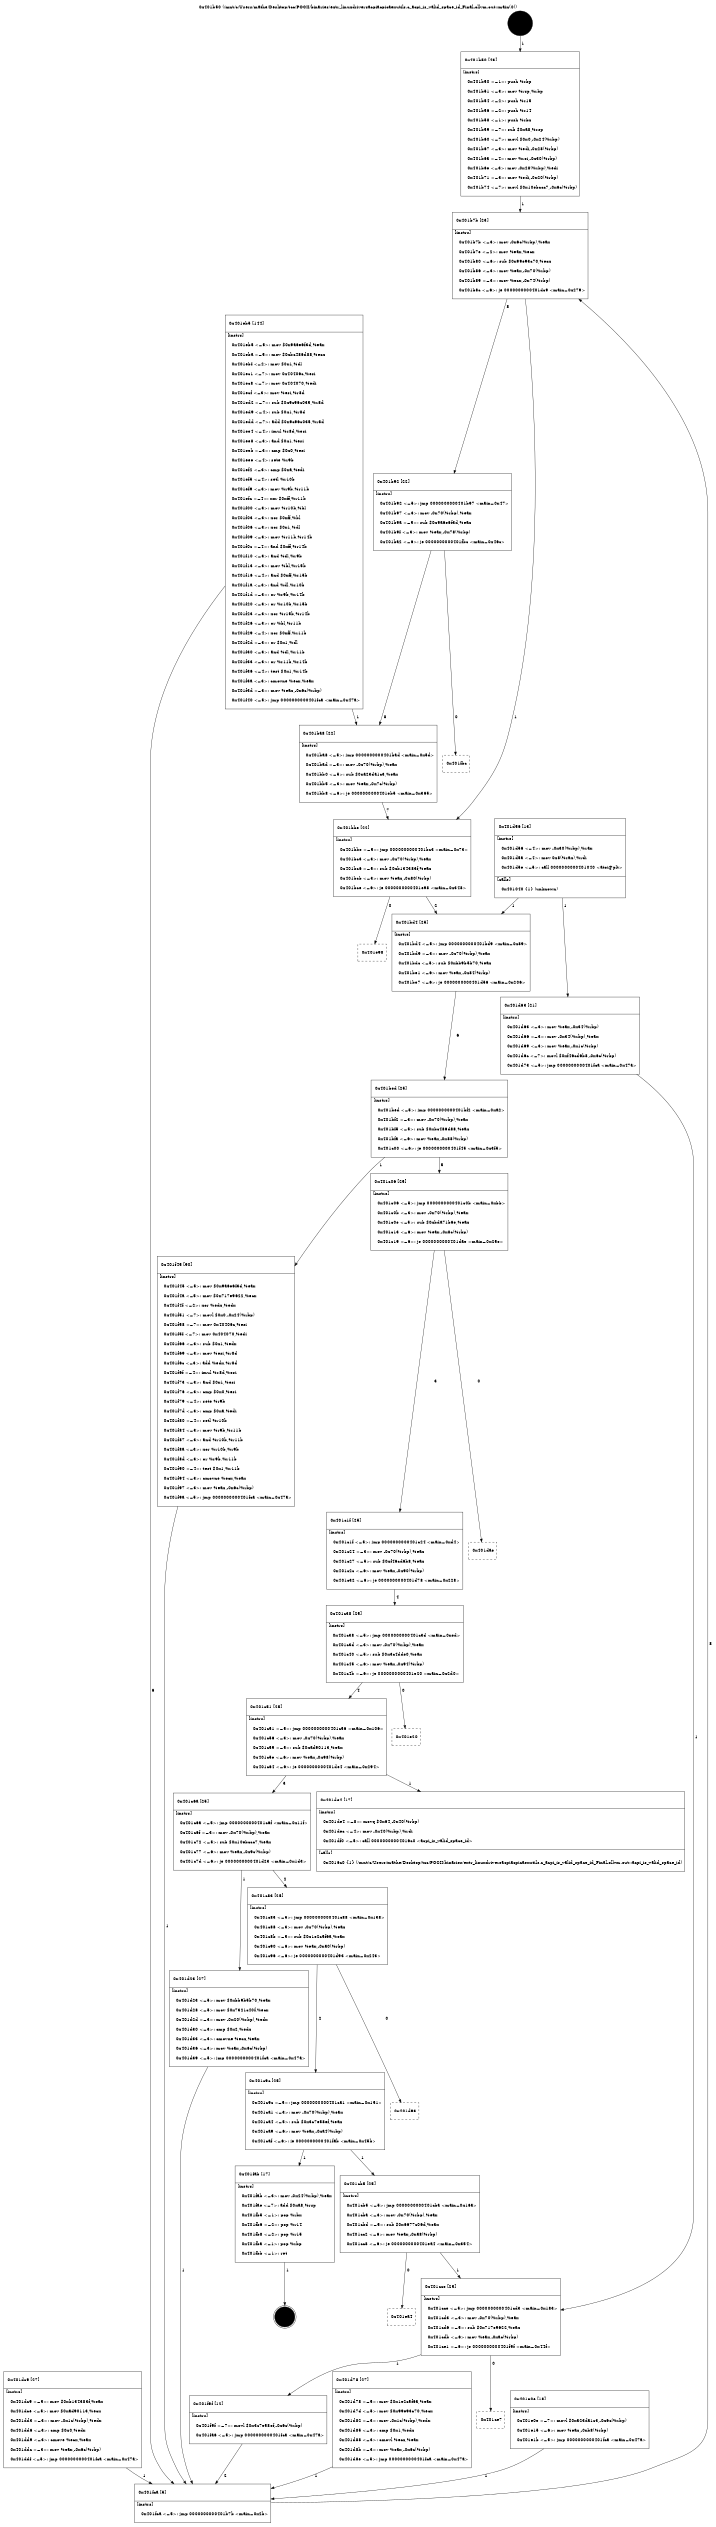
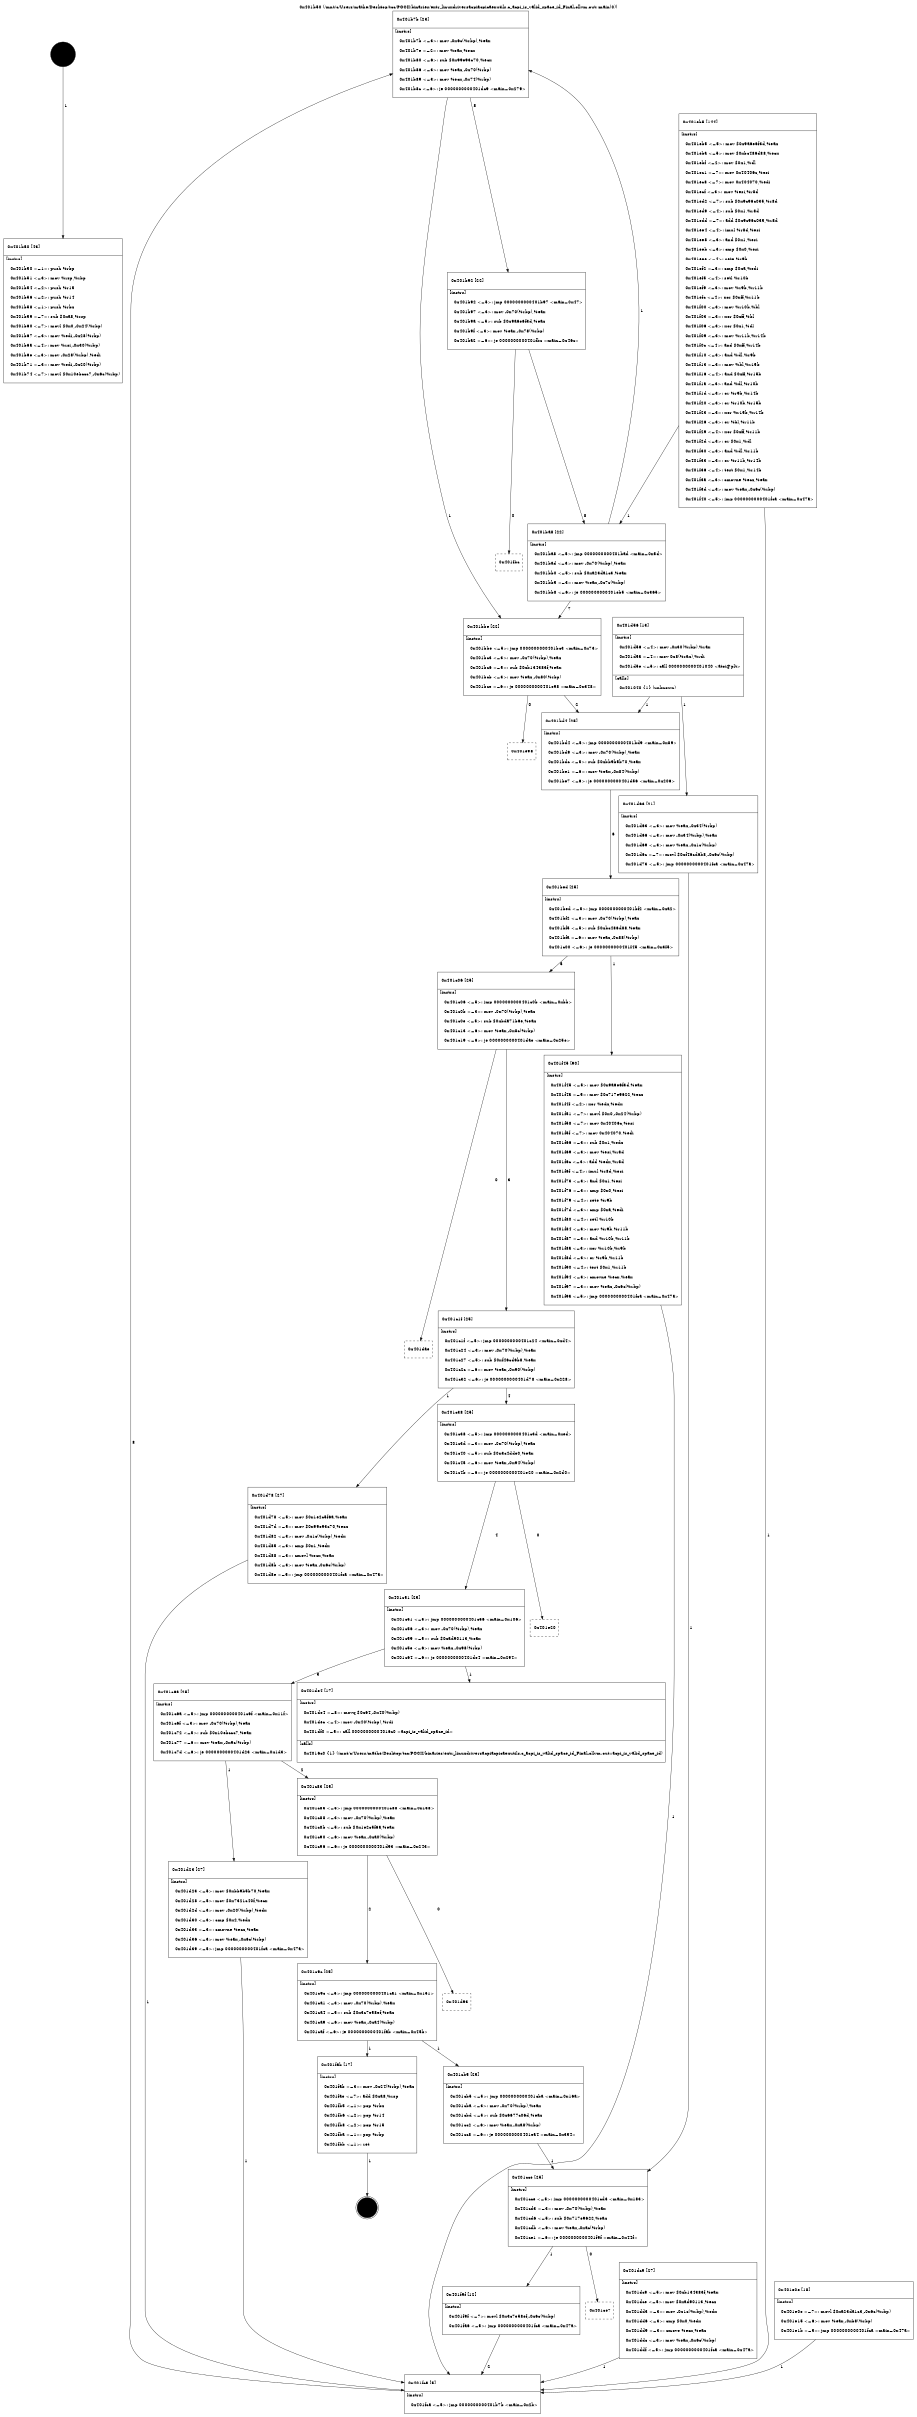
(520, 203) -> (638, 280)
none -> (404, 1434)
(153, 1690) -> (768, 1535)
(401, 2317) -> none
